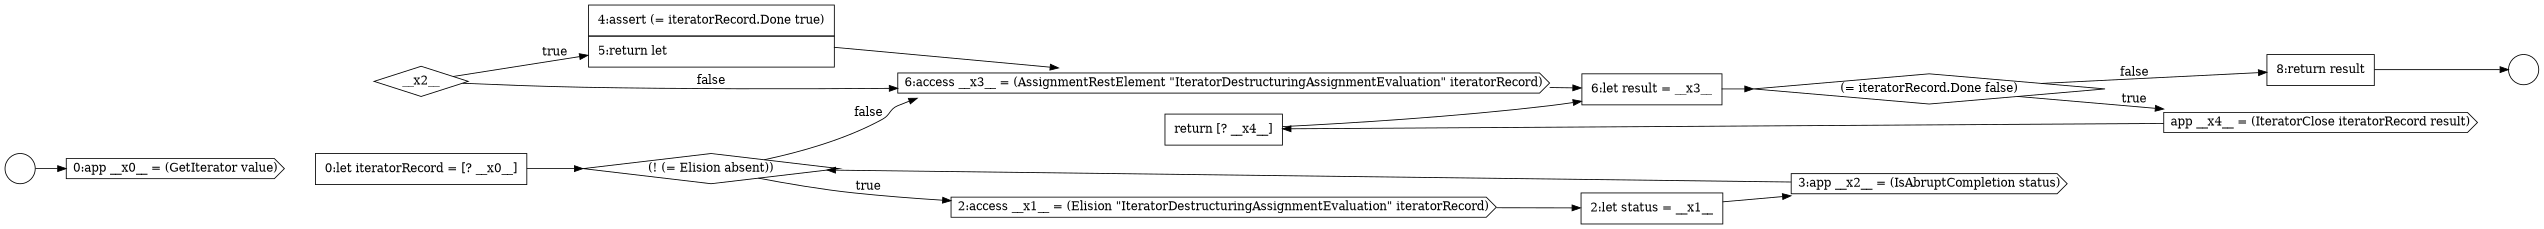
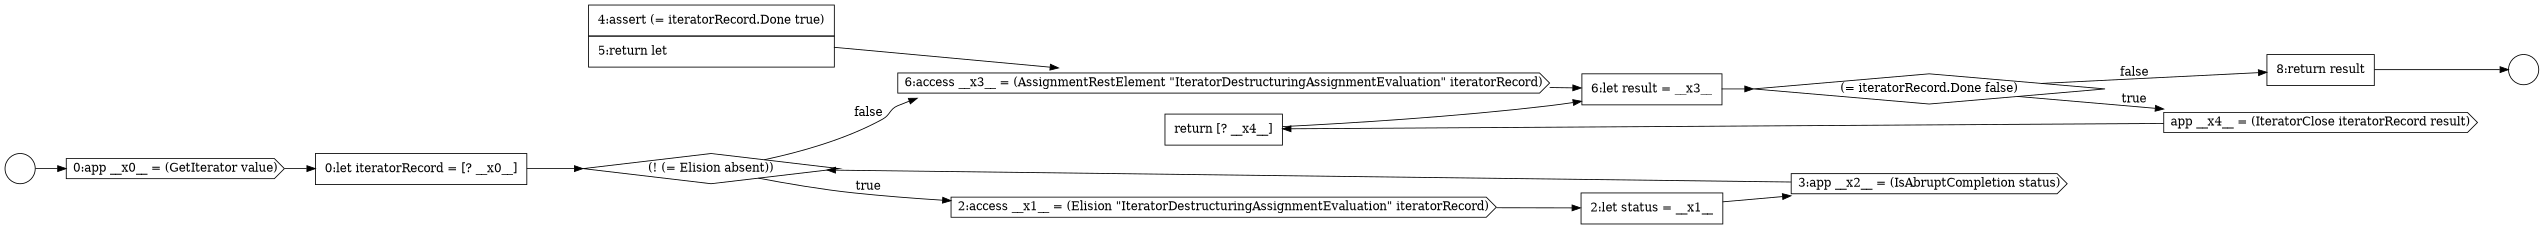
(421, 81) -> none
none -> (296, 169)
